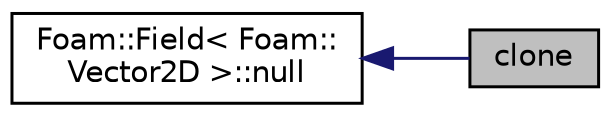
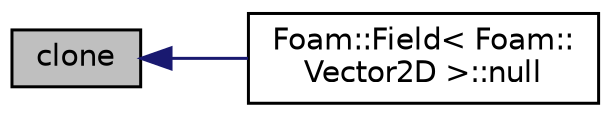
(431, 58) -> (210, 58)
